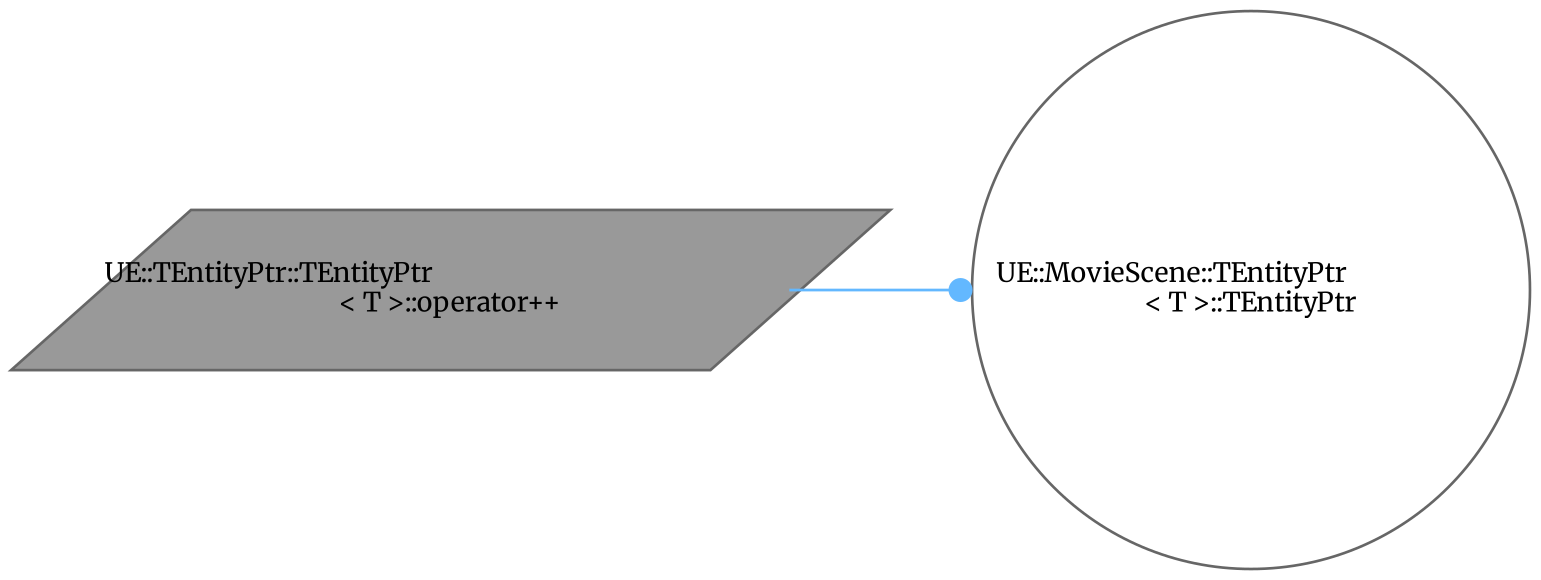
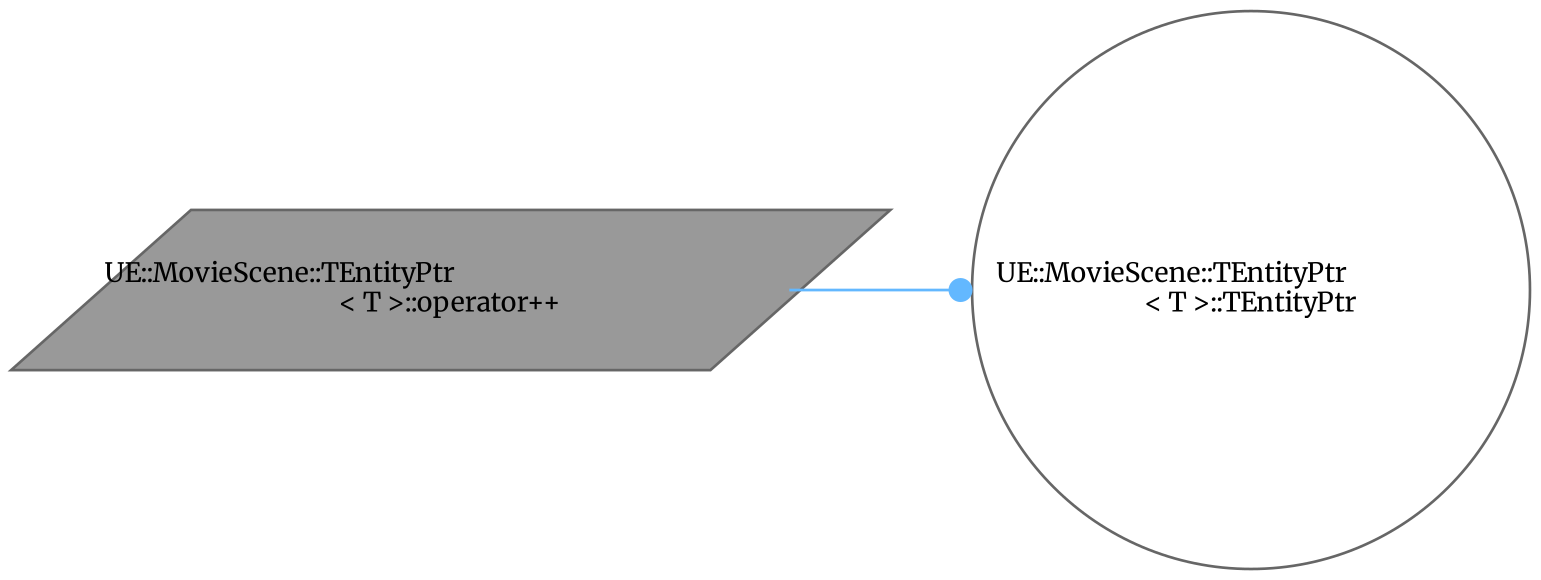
(451, 290) -> (451, 290)
